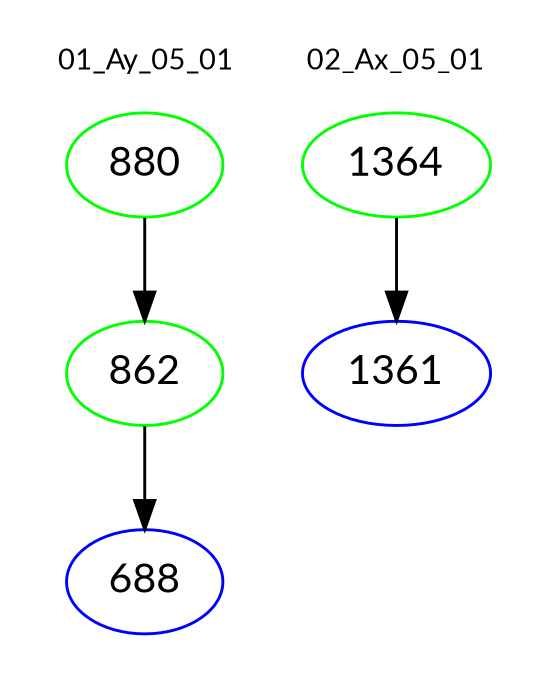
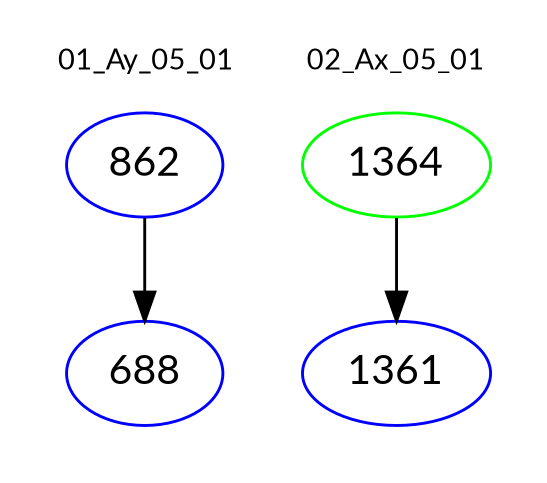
(145, 165) -> none
(145, 373) -> (145, 165)
